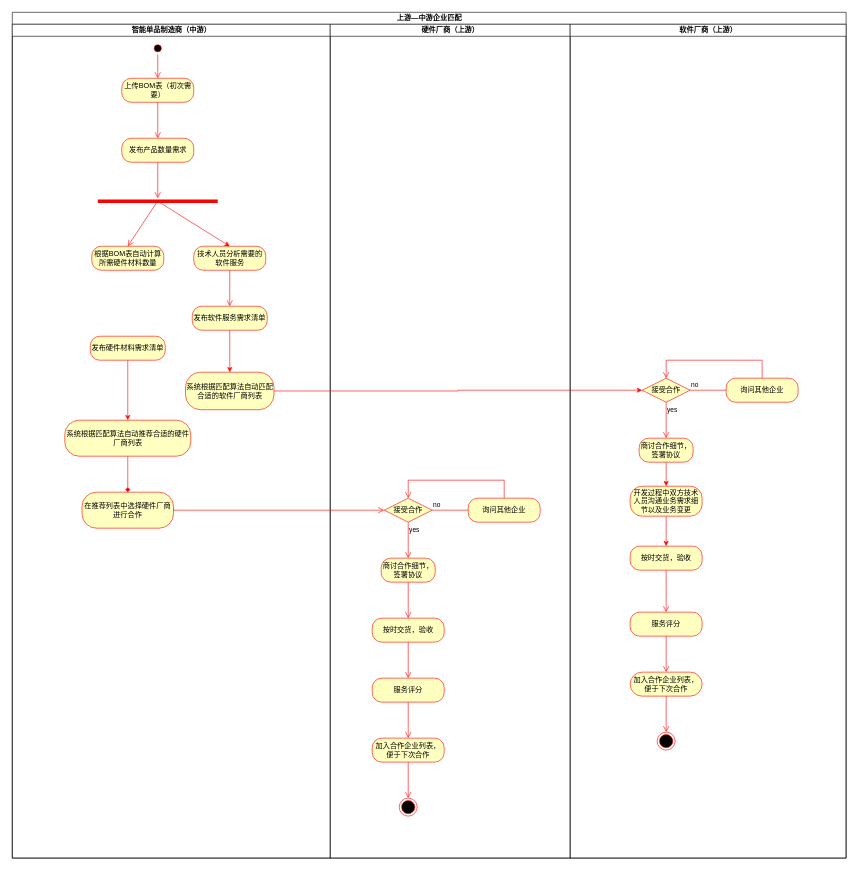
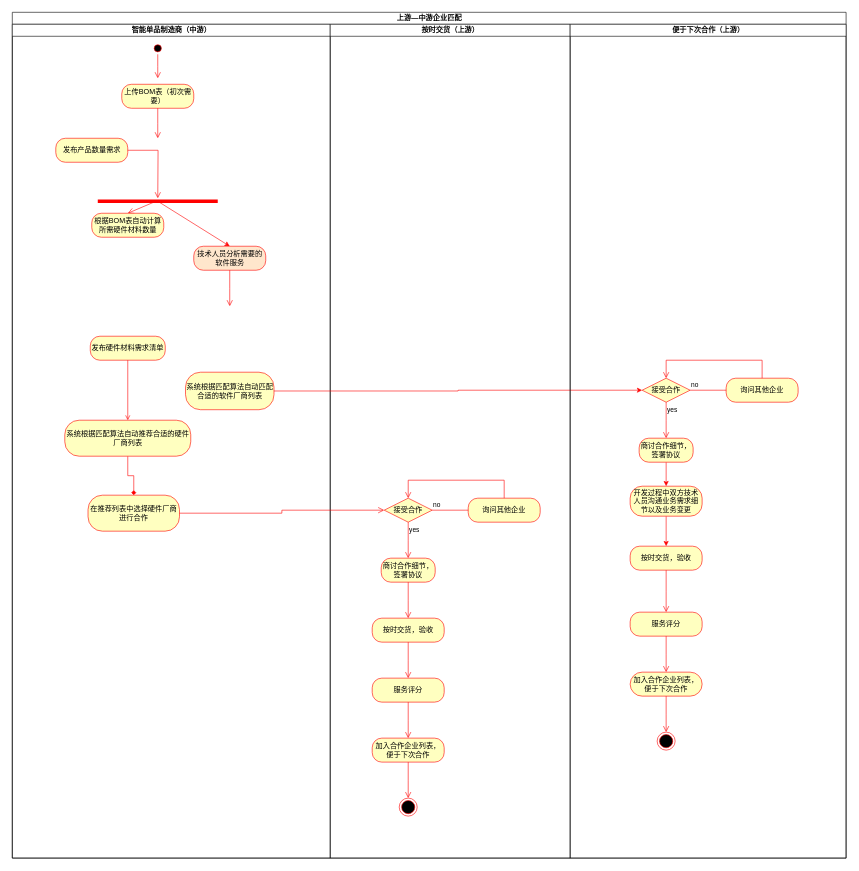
(451, 30) -> (451, 30)
(709, 30) -> (709, 30)
(158, 90) -> (158, 96)
(158, 150) -> (92, 150)
(128, 258) -> (128, 225)
(230, 258) -> (230, 258)
(230, 318) -> none
(230, 366) -> none
(128, 414) -> (128, 416)
(128, 510) -> (134, 513)
